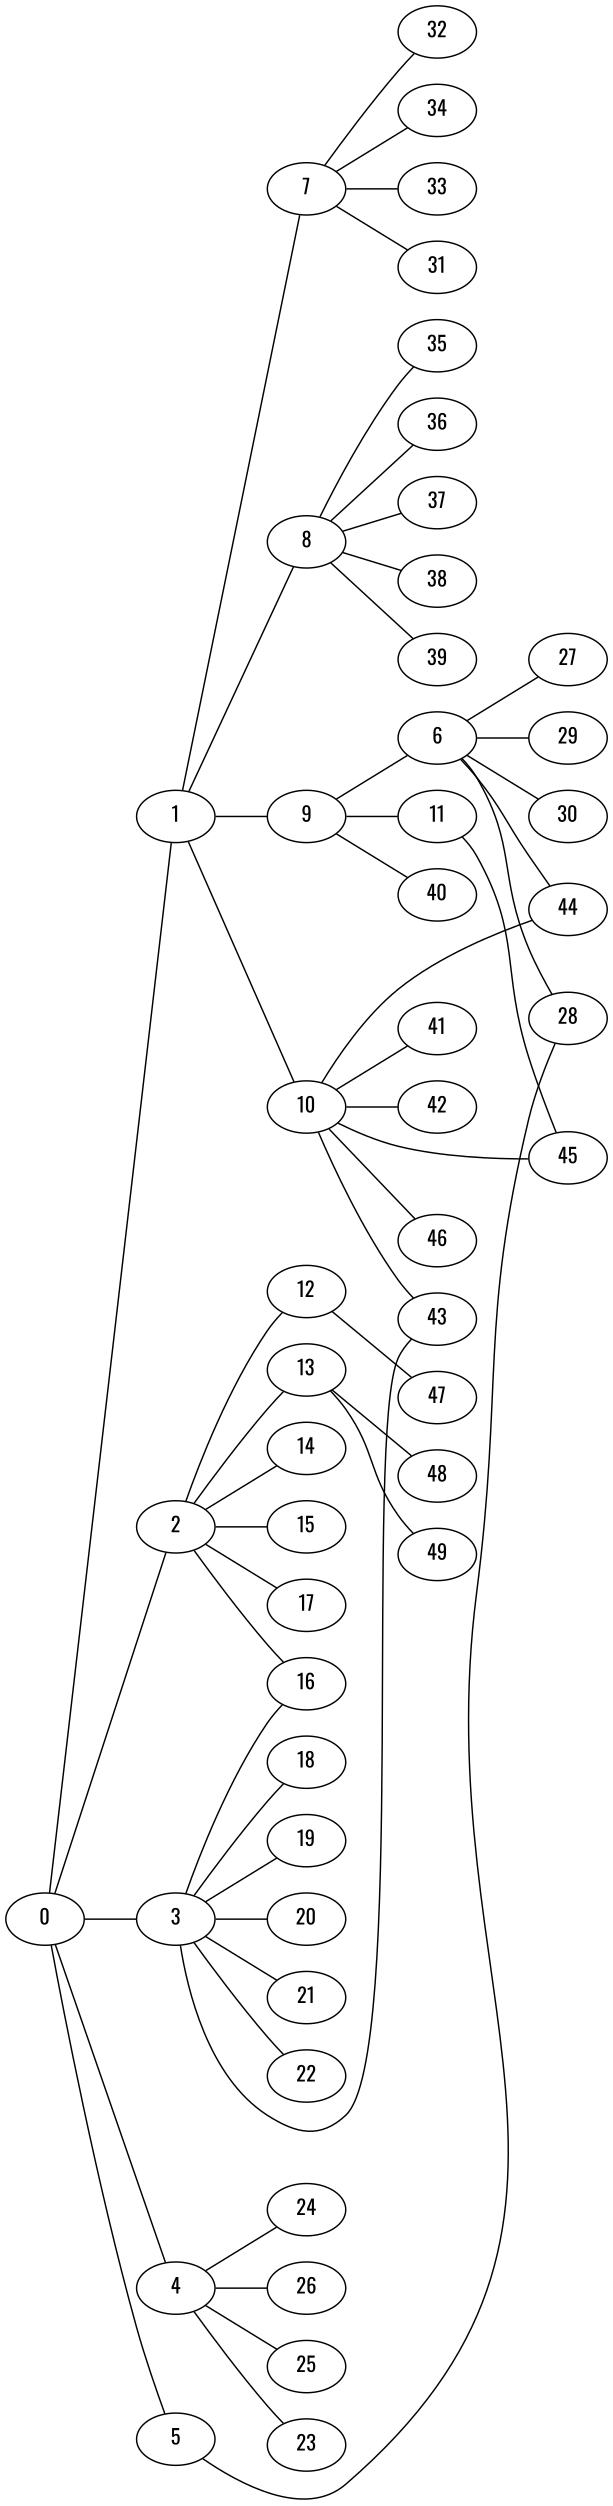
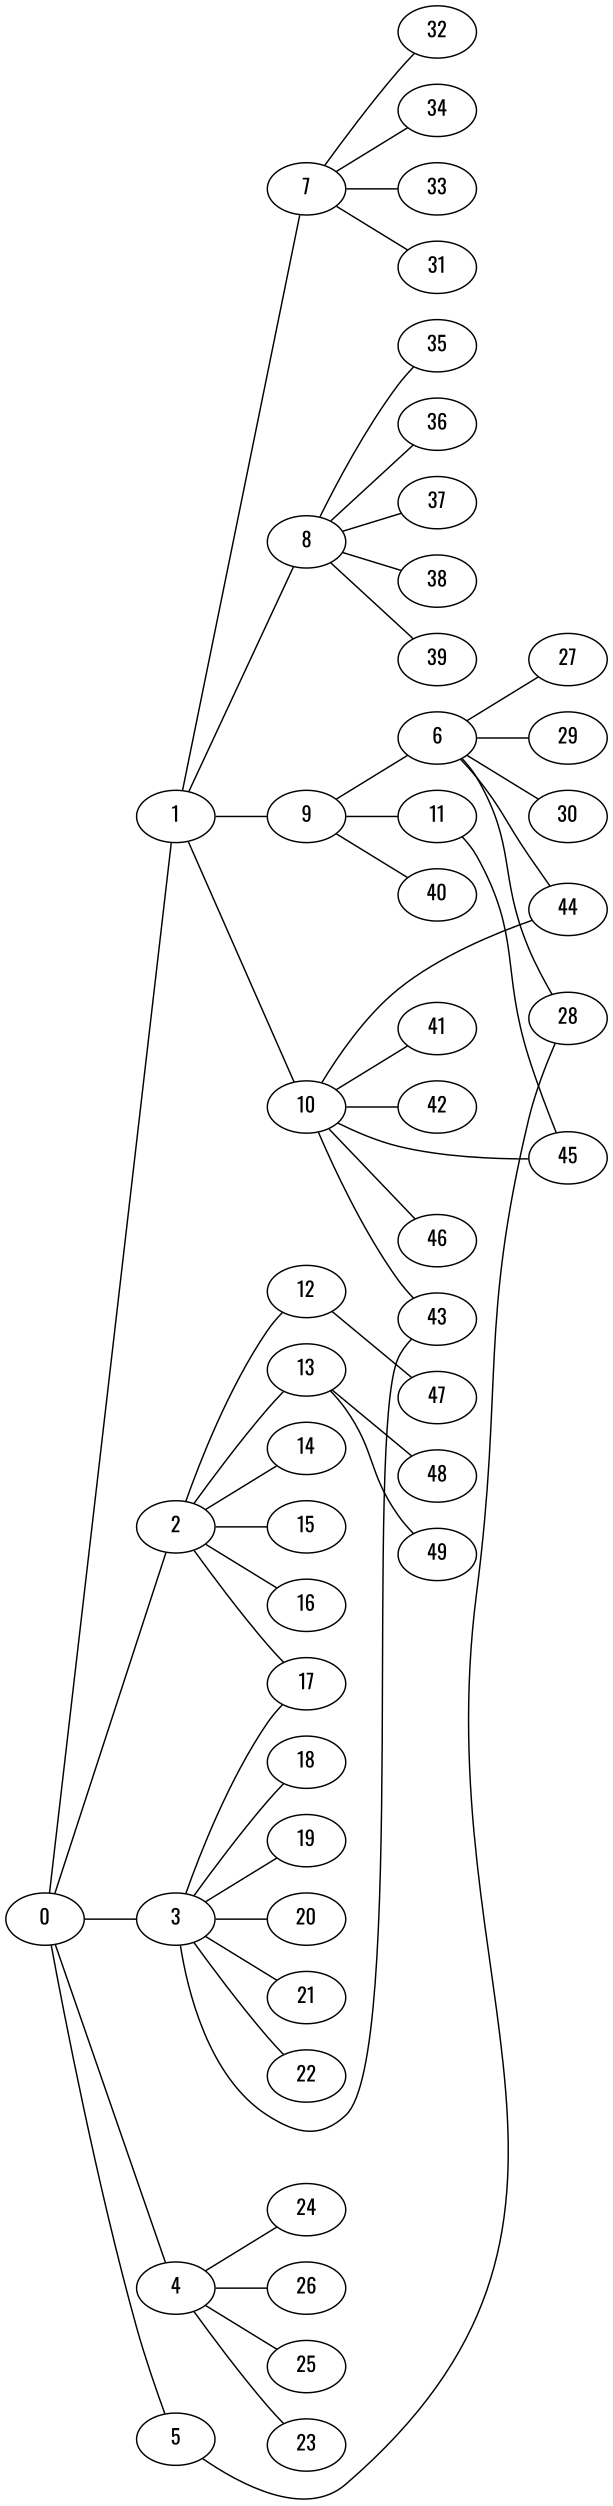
(227, 1795) -> (227, 1795)
